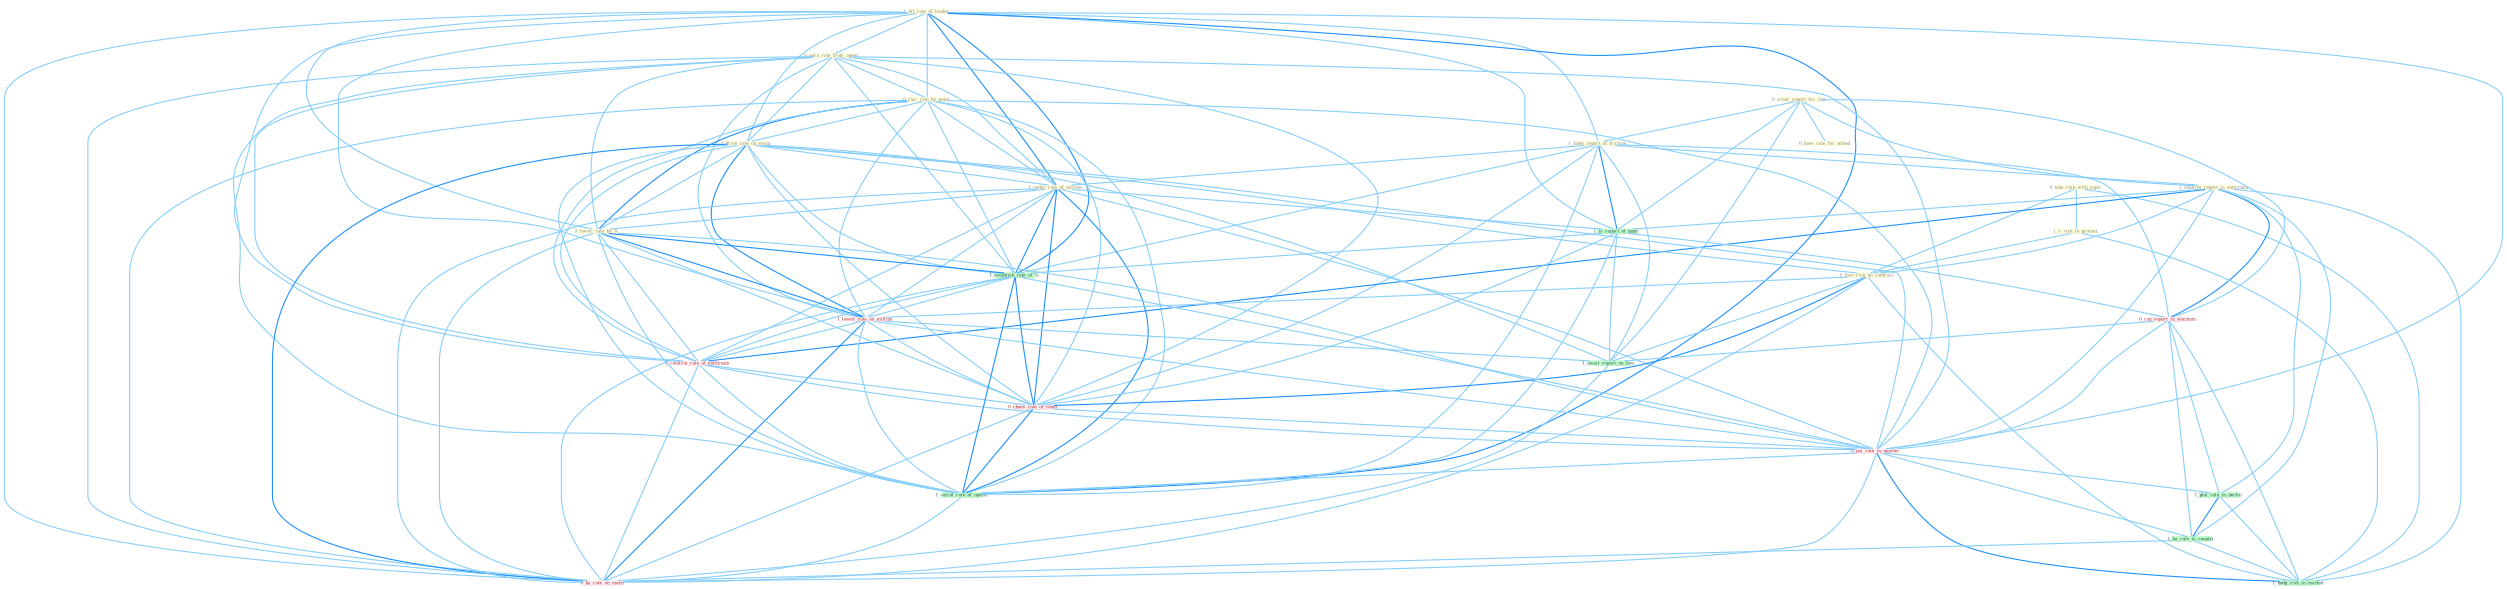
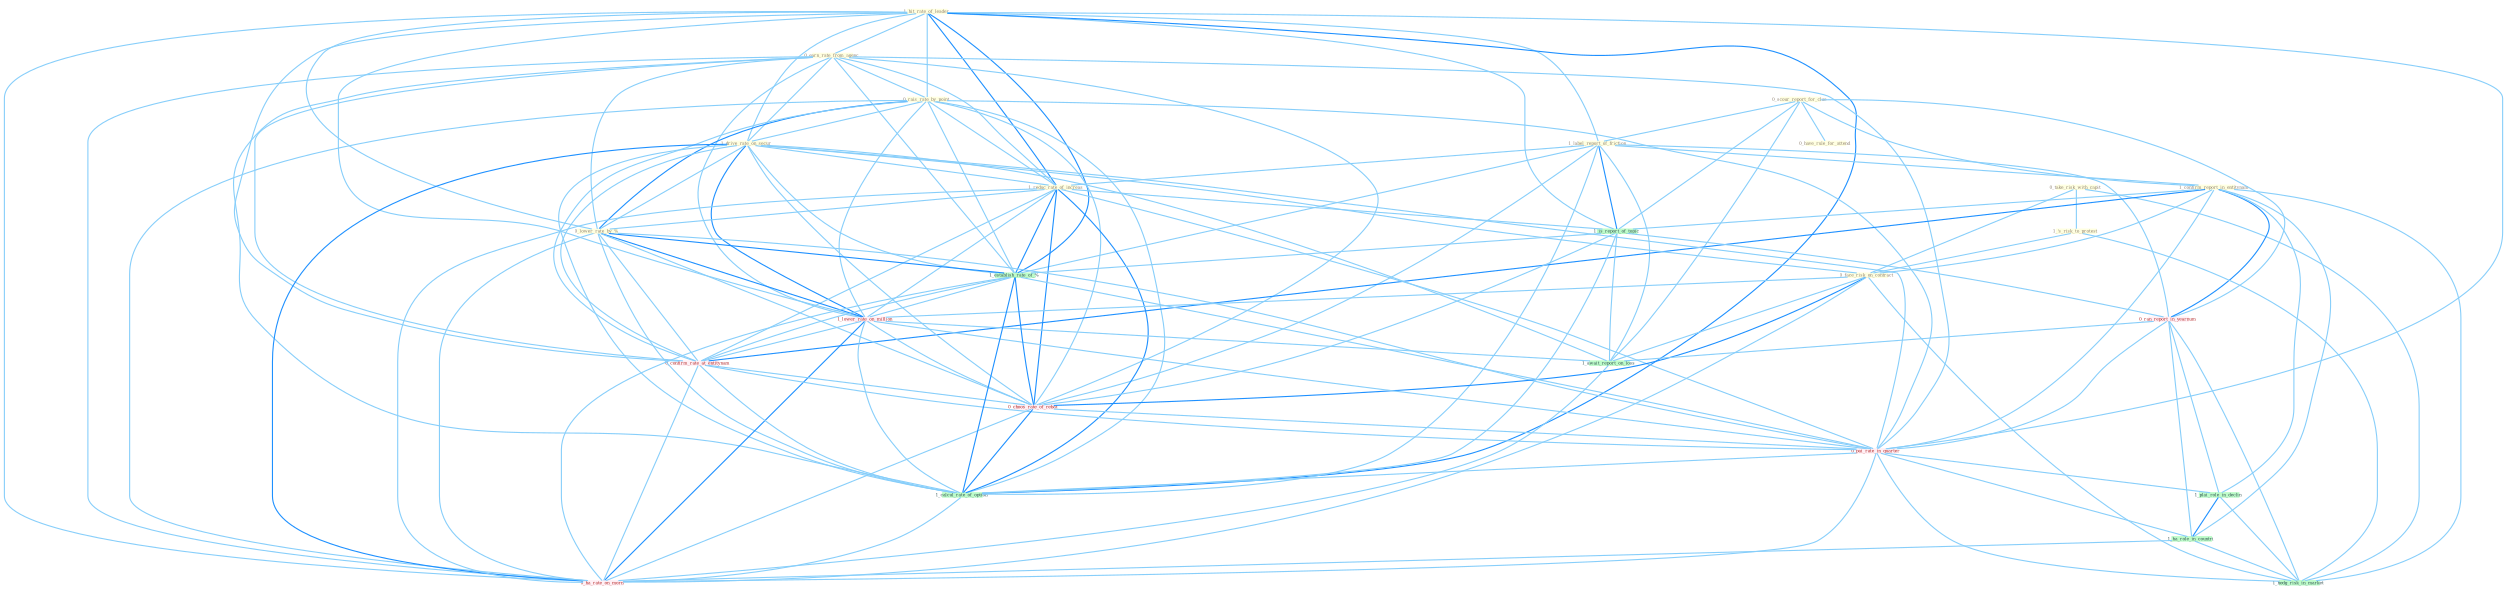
(2056, 565) -> (2056, 565)
